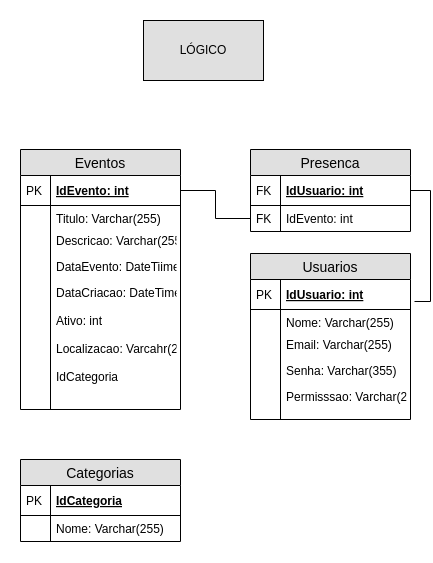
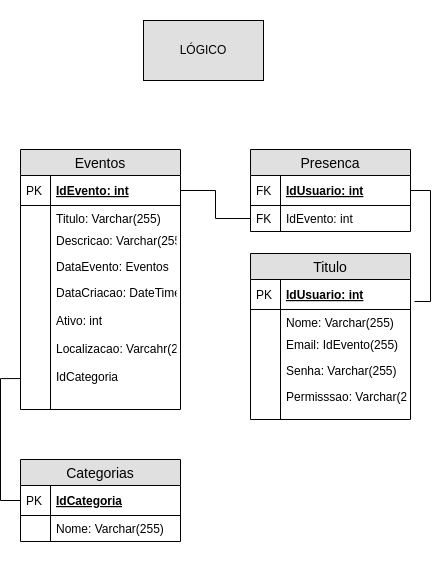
(120, 267) -> (117, 267)
(330, 267) -> (330, 267)
(344, 345) -> (347, 345)
(347, 371) -> (347, 371)
none -> (1, 440)
